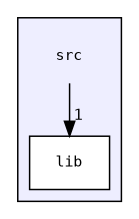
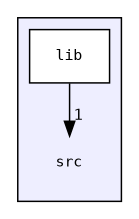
(70, 102) -> (70, 102)
